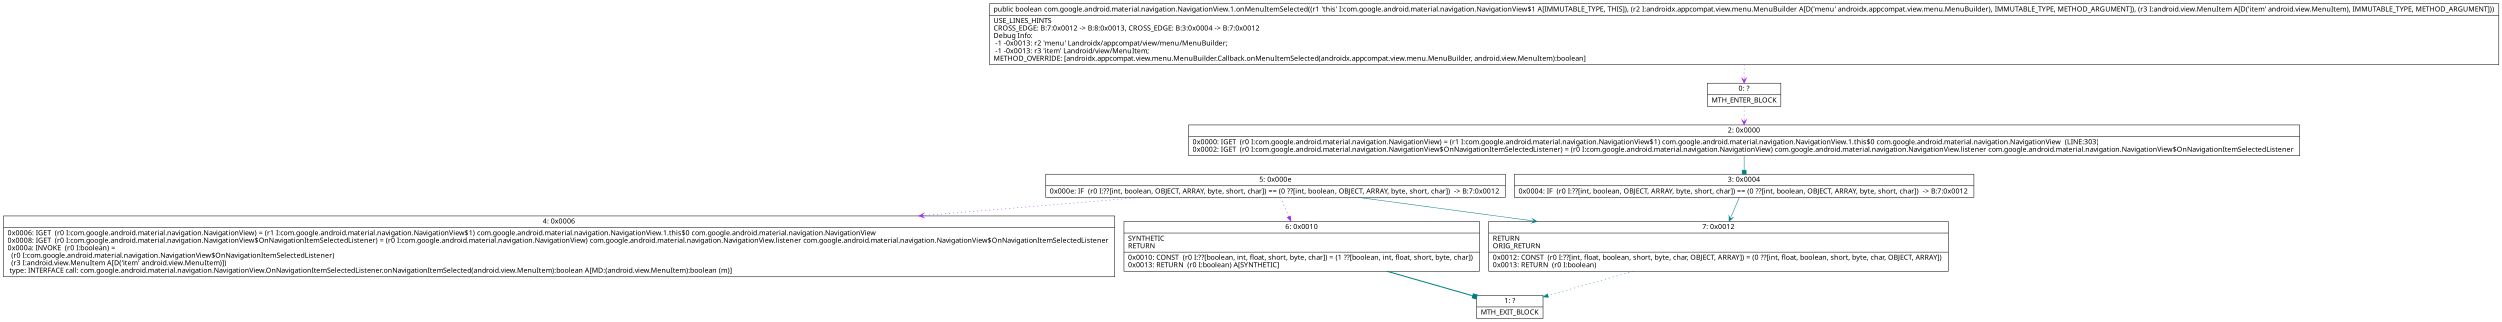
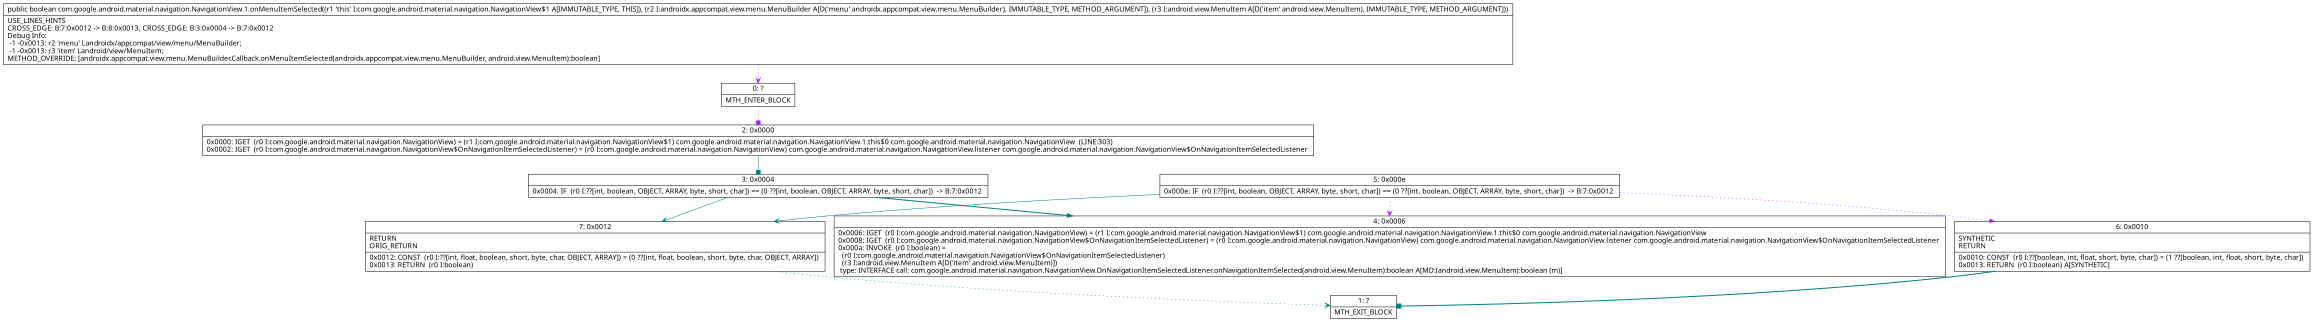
(1744, 113) -> (758, 113)
none -> (981, 207)
(1591, 283) -> (1049, 293)
